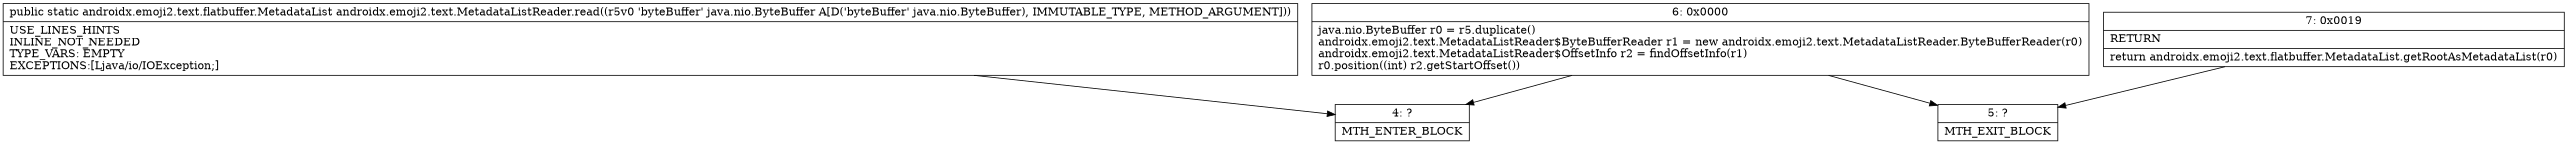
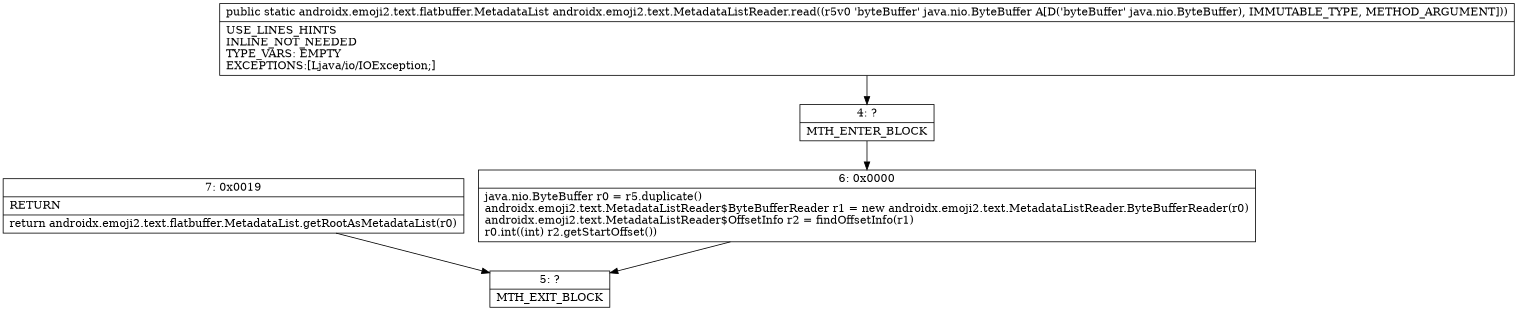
(1419, 66) -> (571, 232)
(1523, 89) -> (867, 151)
